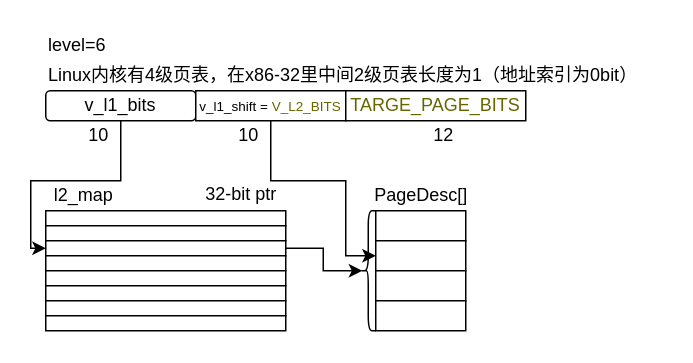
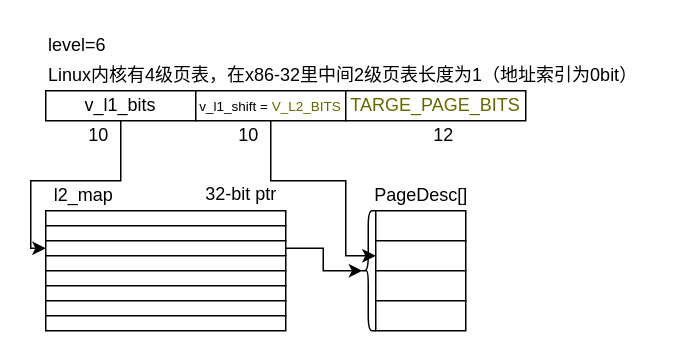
(121, 106) -> (121, 106)
